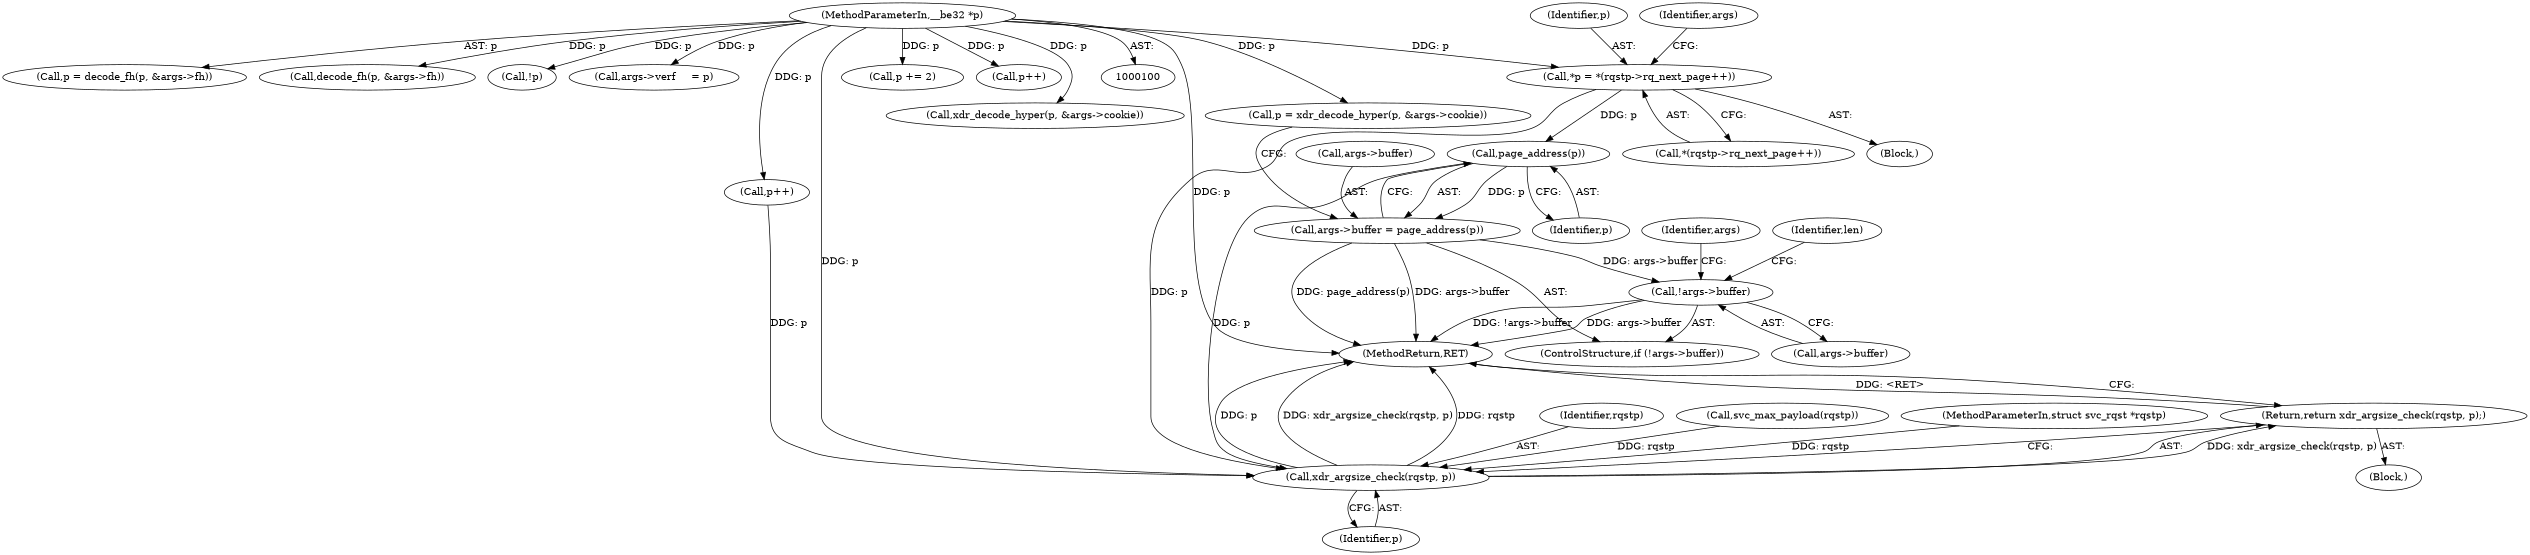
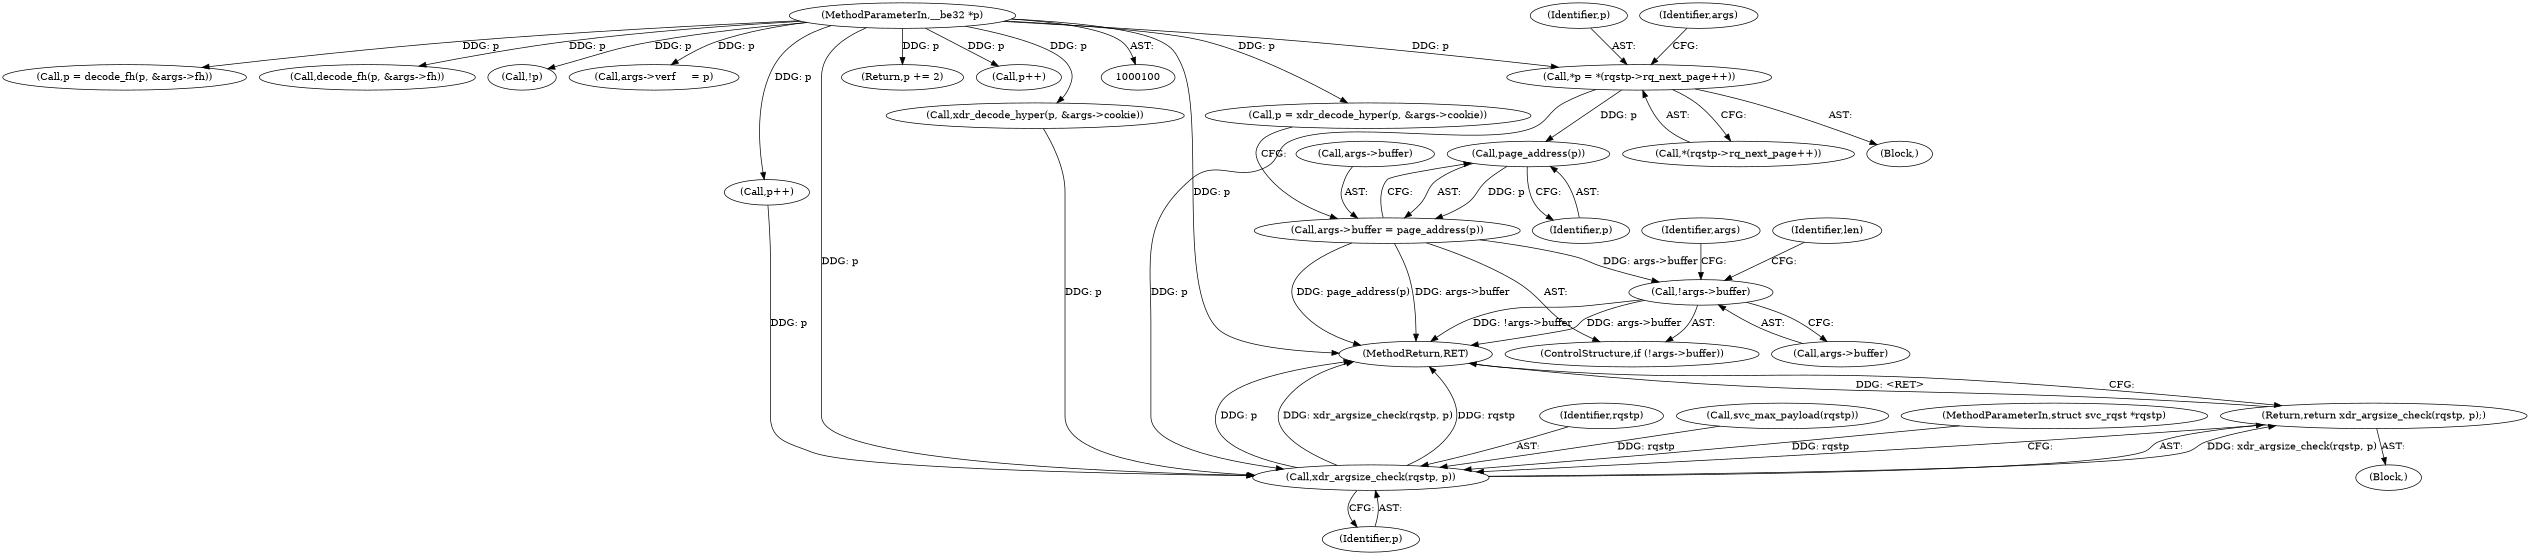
(481, 46) -> (481, 46)
(902, 77) -> (902, 77)
(1231, 248) -> (1065, 371)
